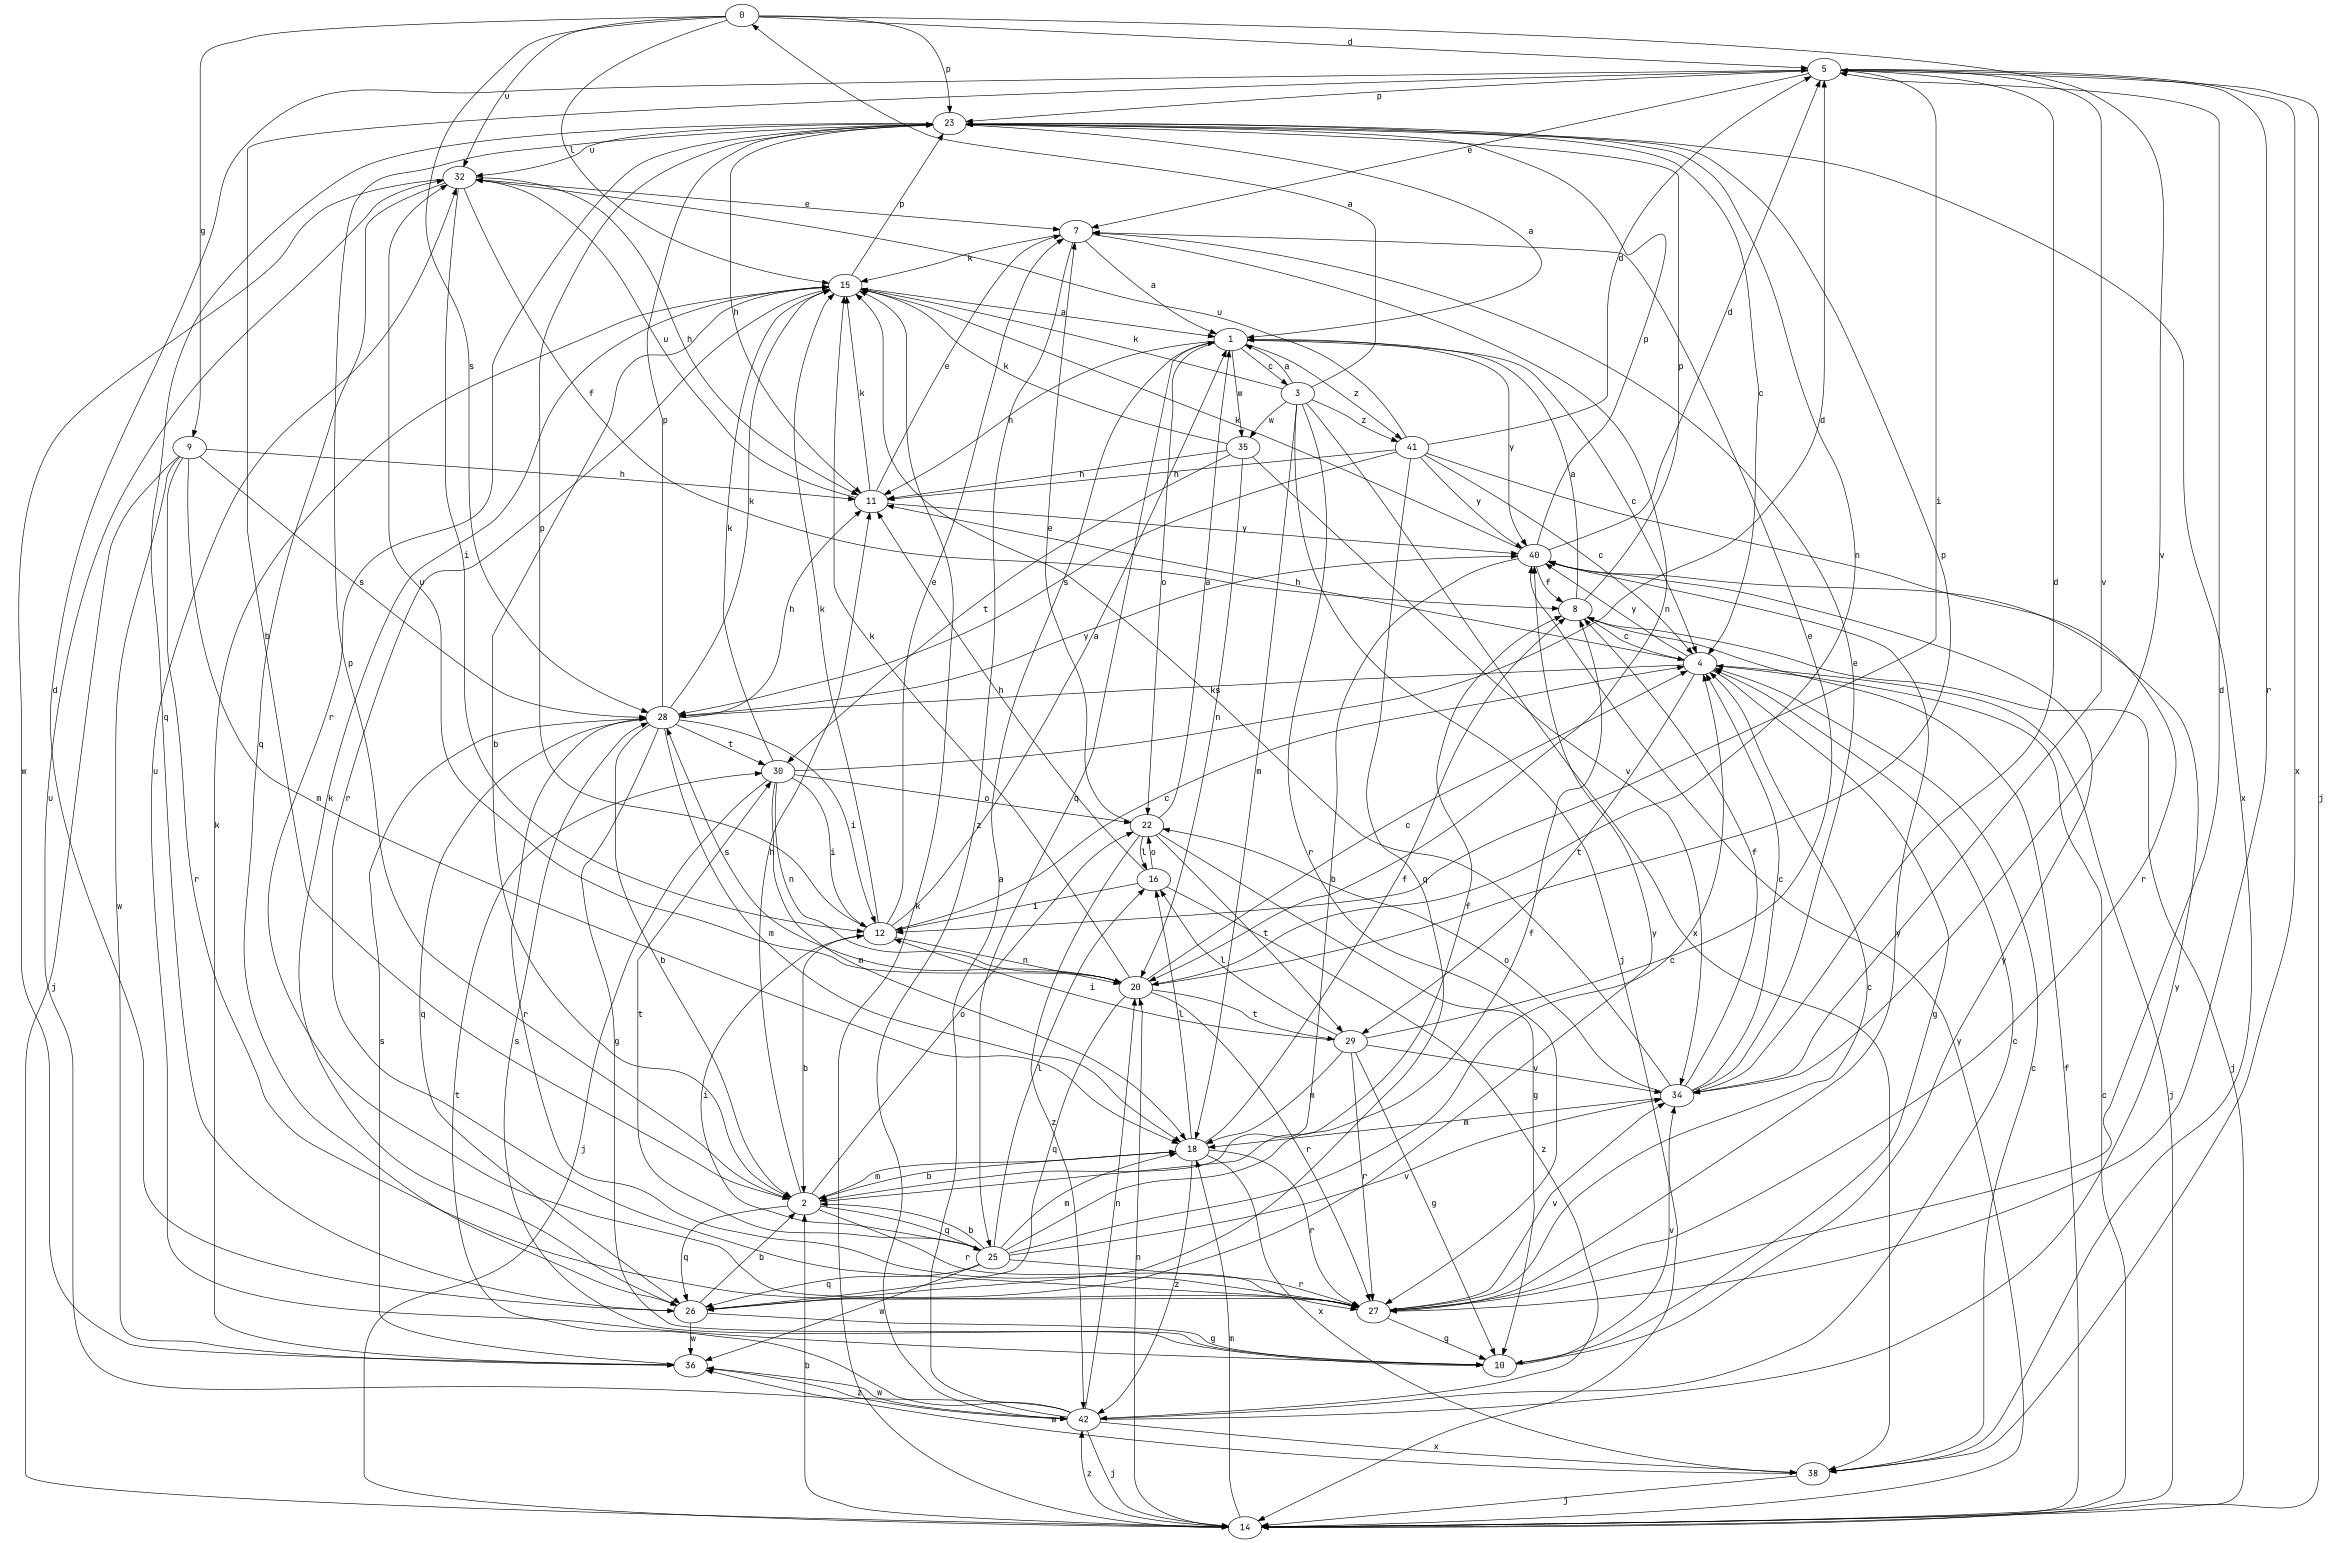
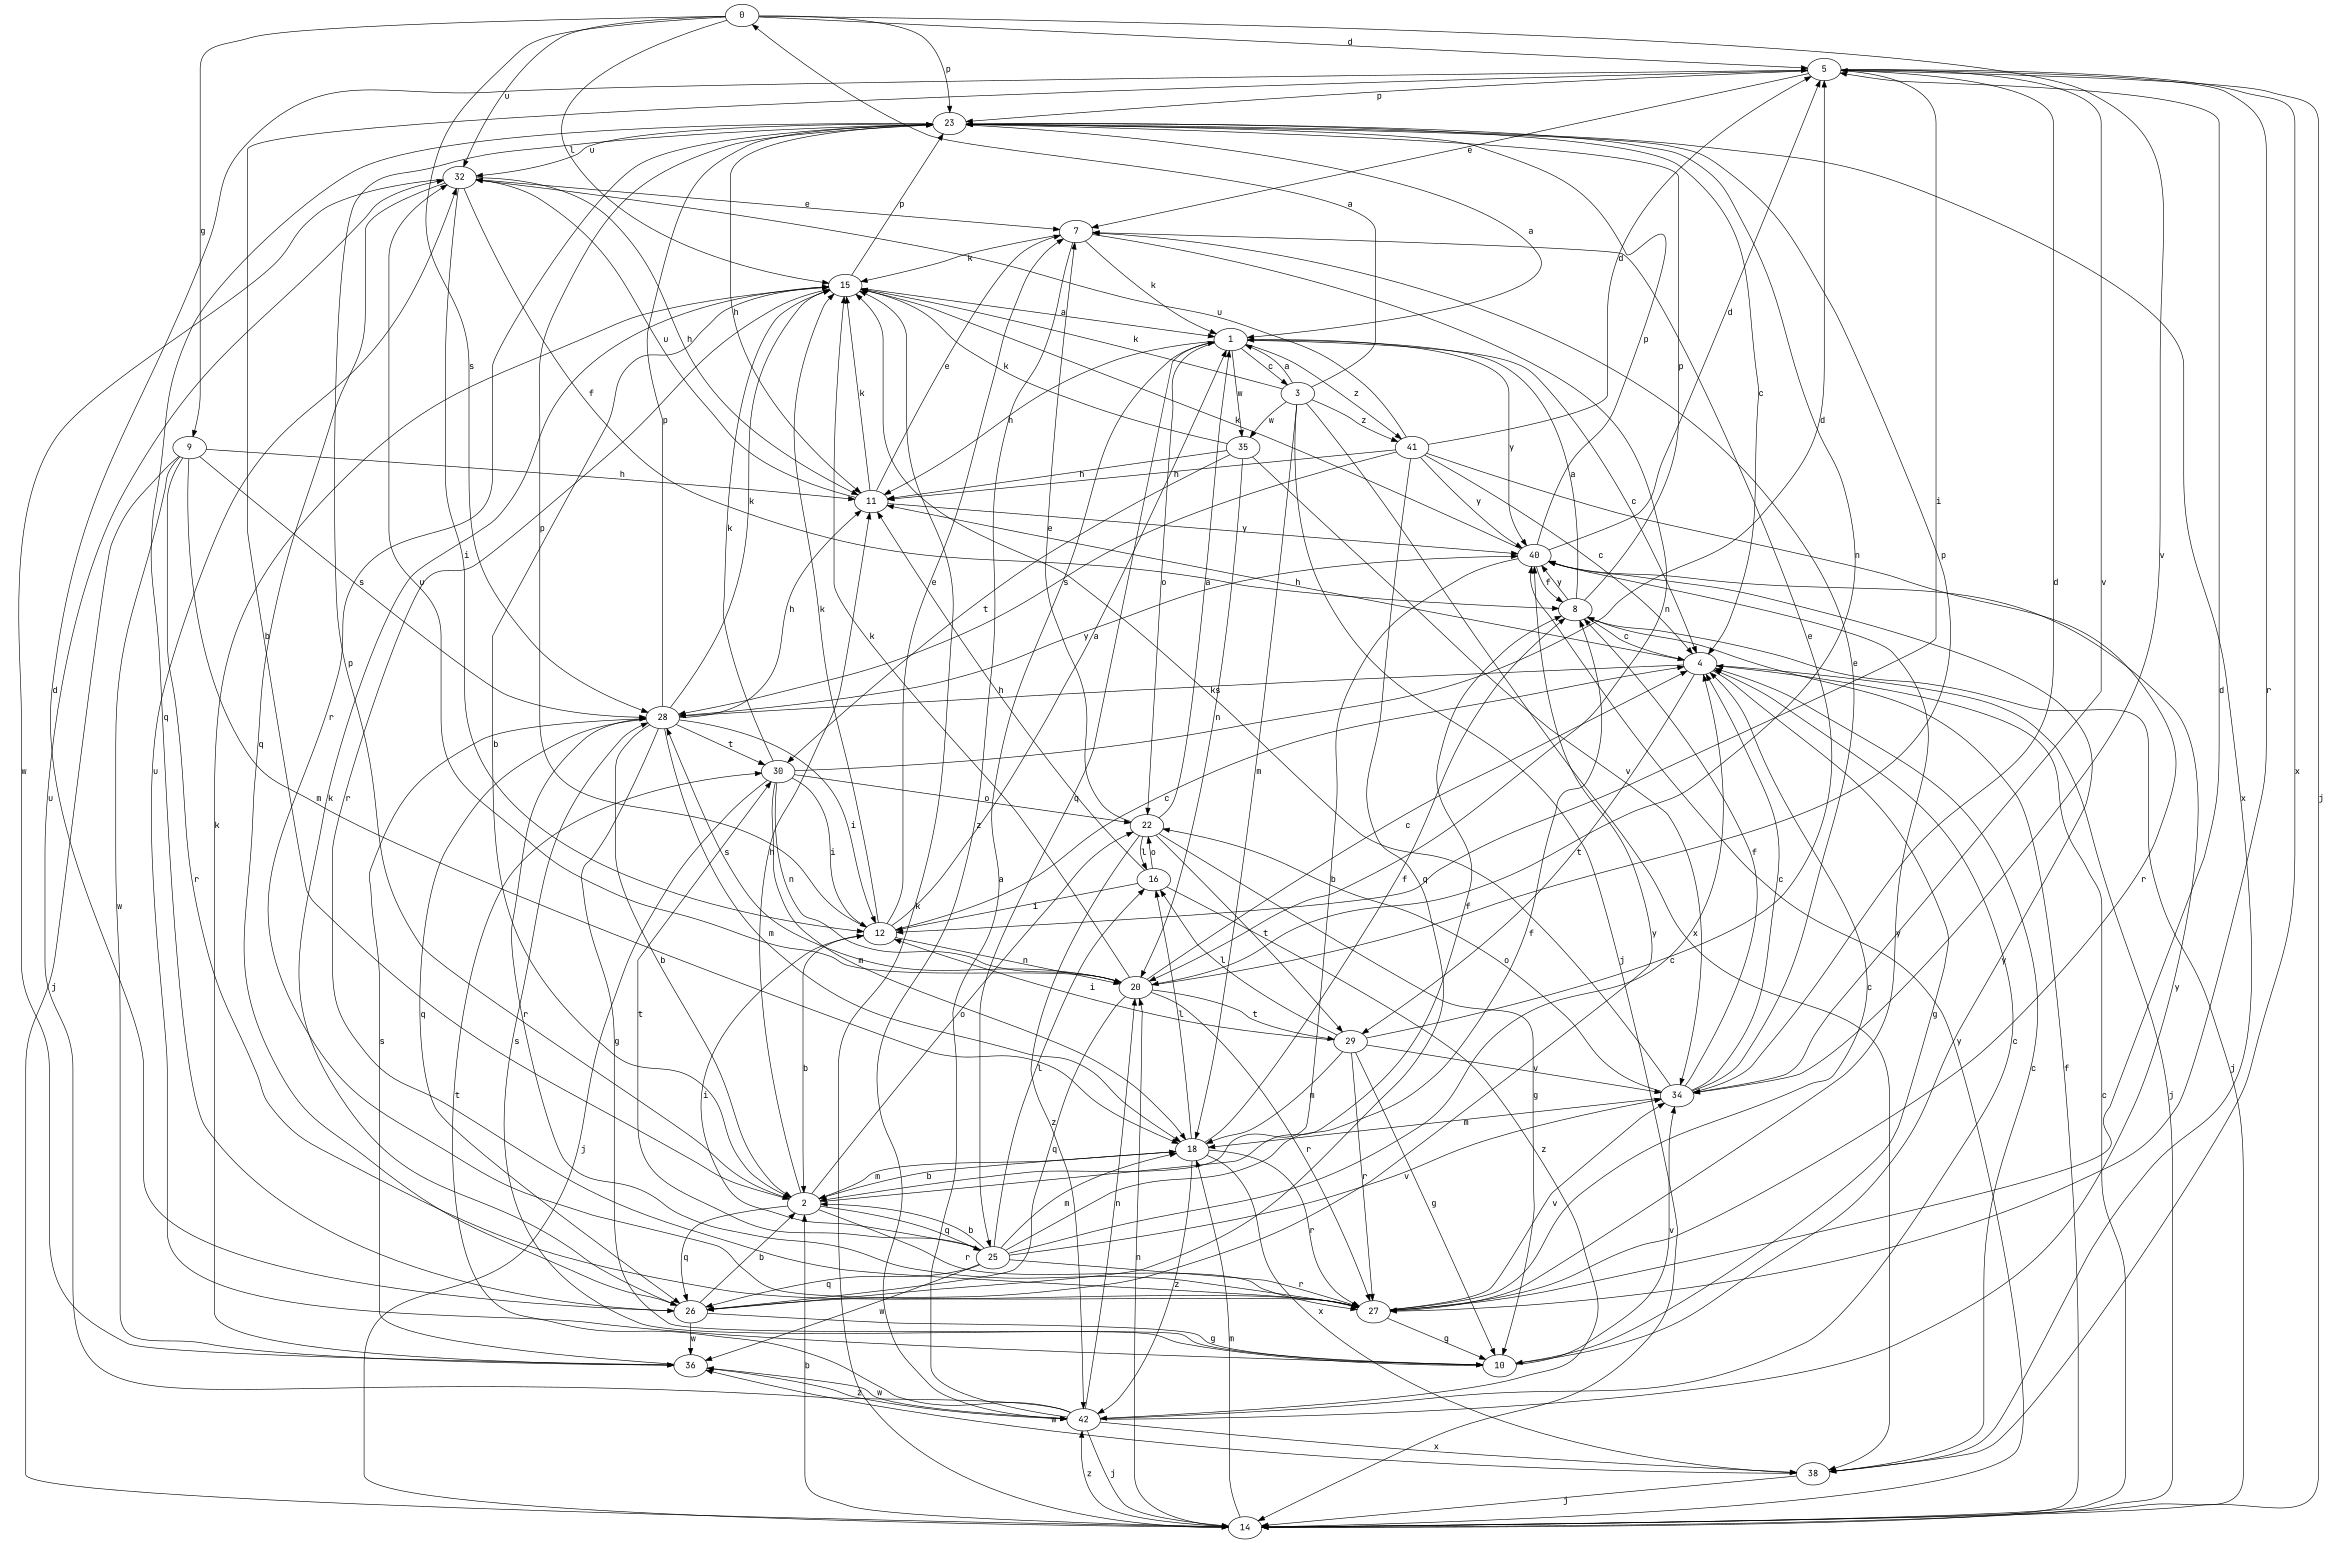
(1153, 286) -> (1153, 286)
(1619, 613) -> (1557, 585)
(1387, 949) -> none
